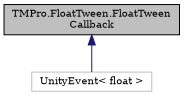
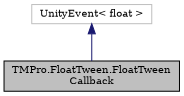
(92, 59) -> (92, 48)
